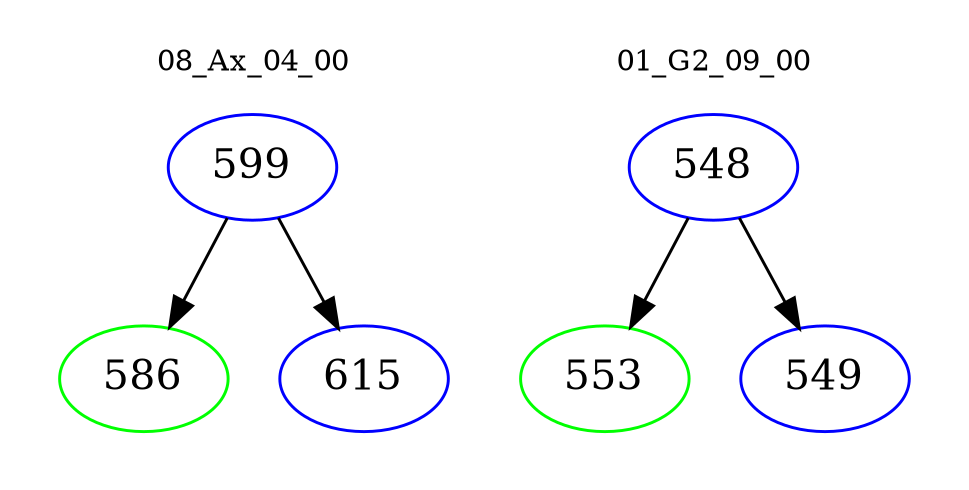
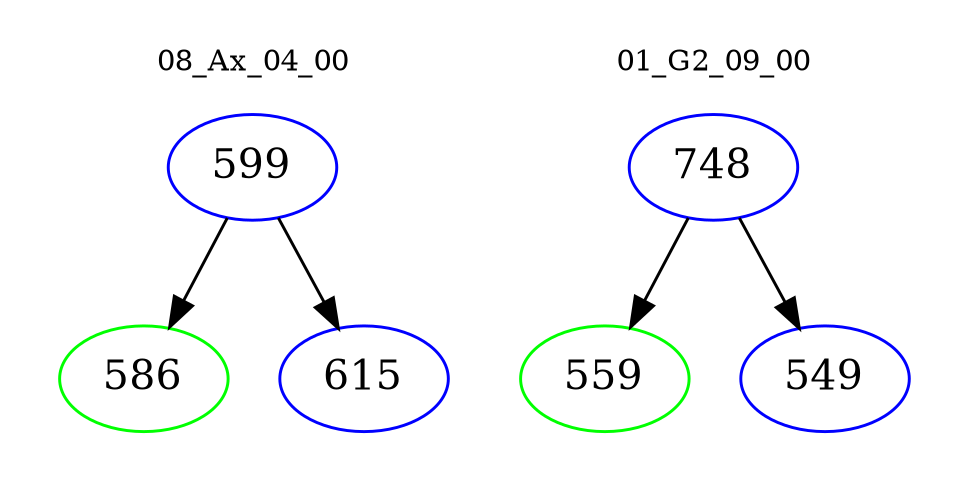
(713, 167) -> (713, 167)
(605, 379) -> (605, 379)
